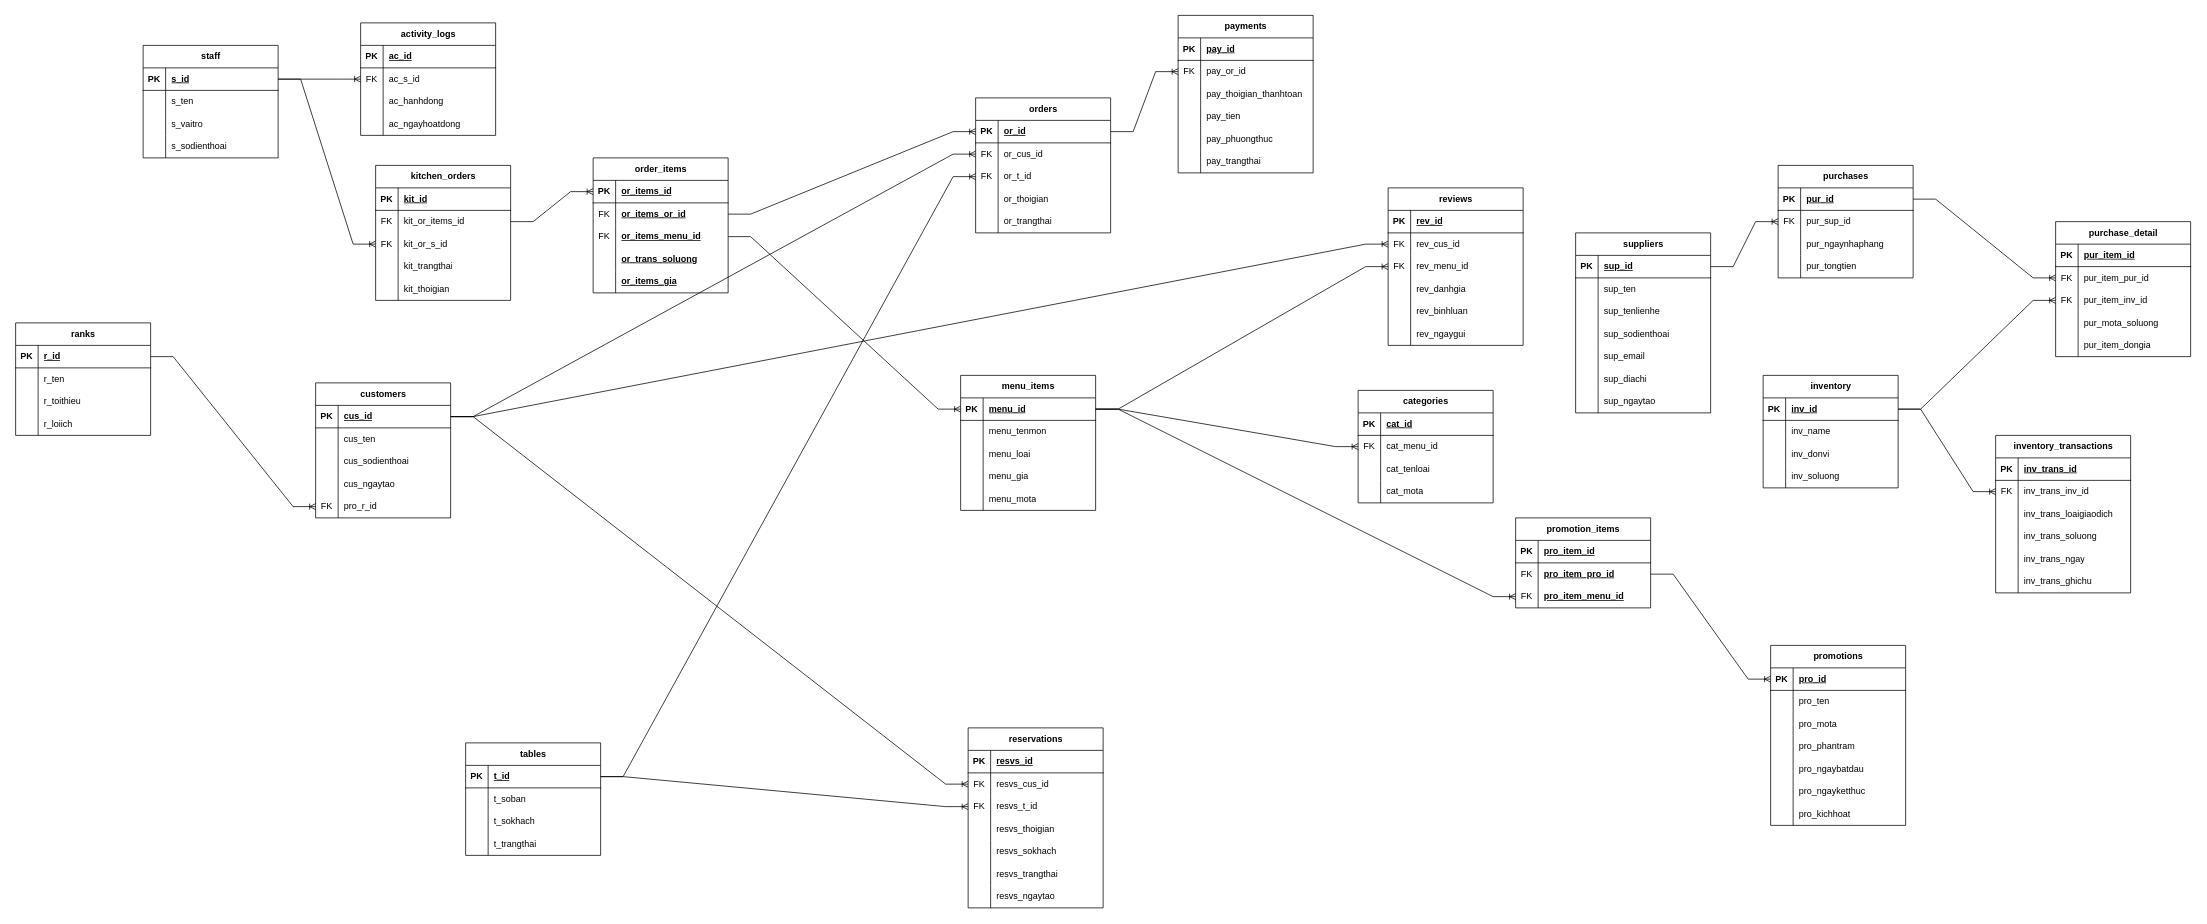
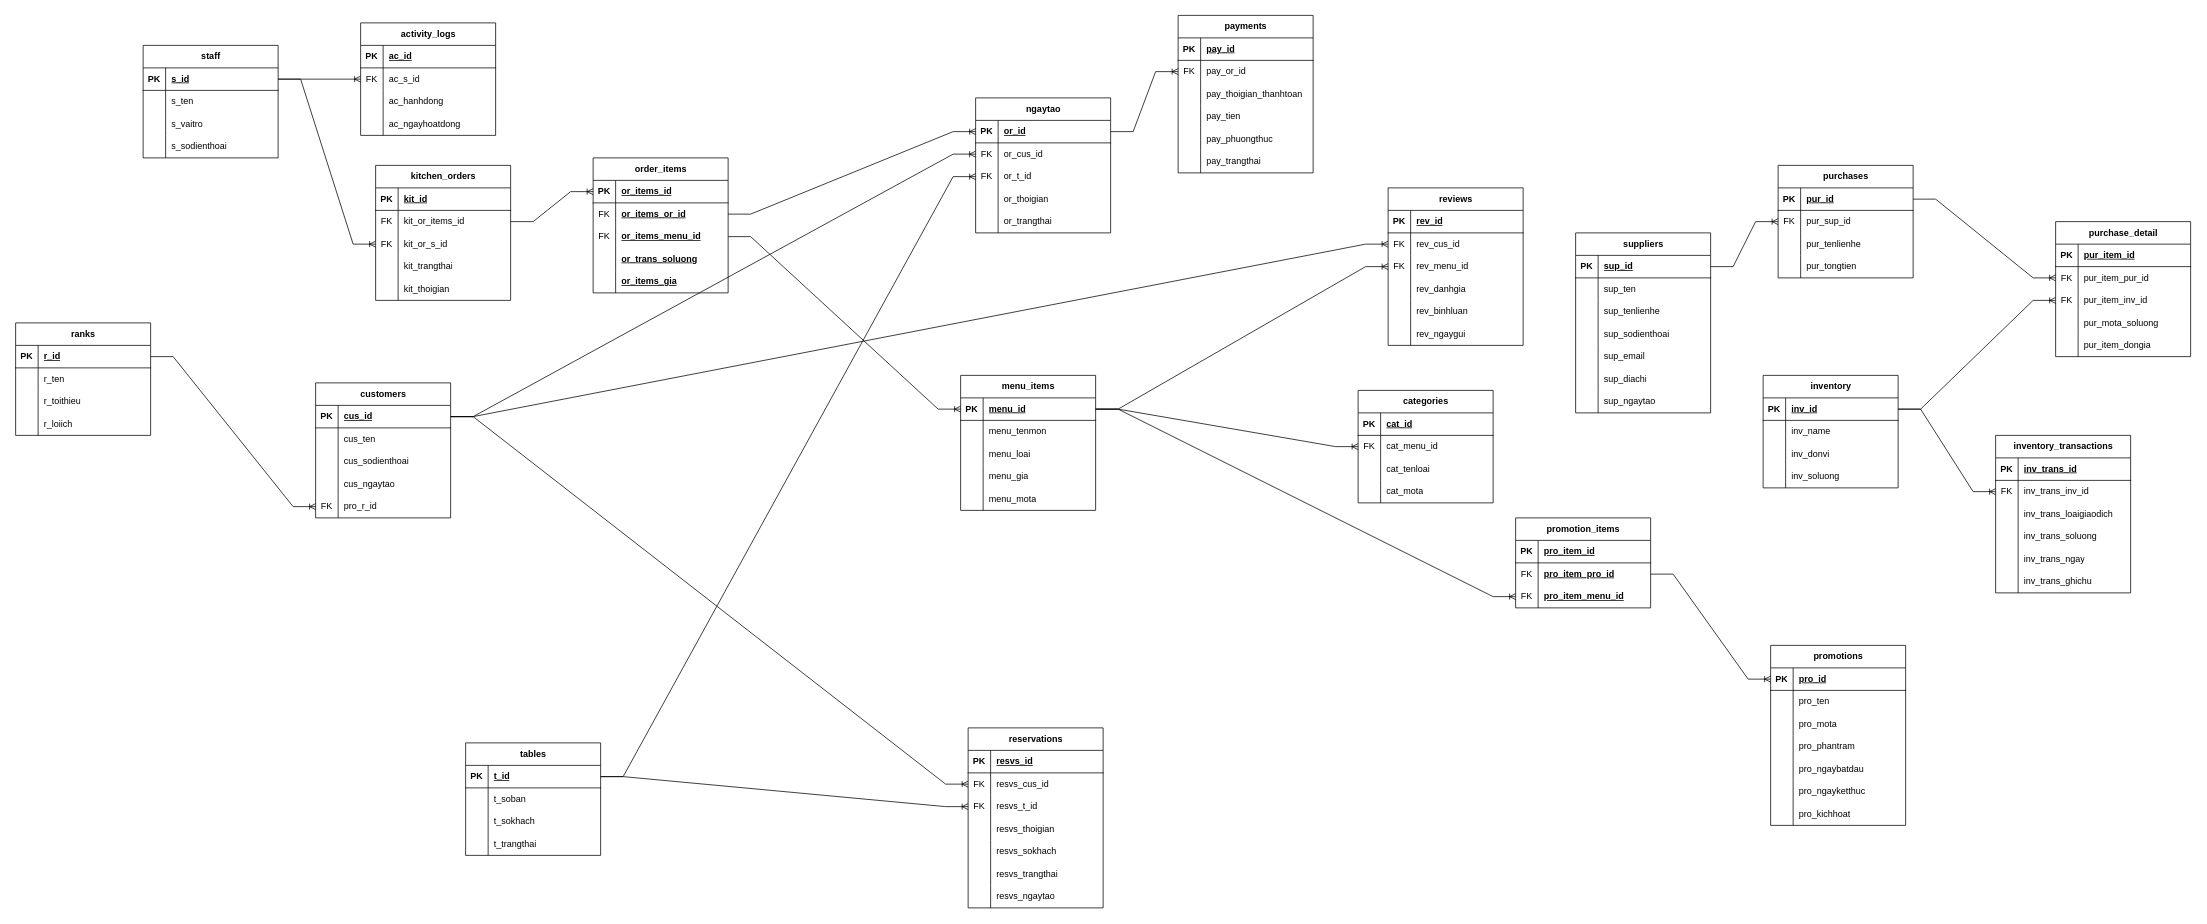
(1043, 109) -> (1043, 109)
(1847, 244) -> (1837, 244)
